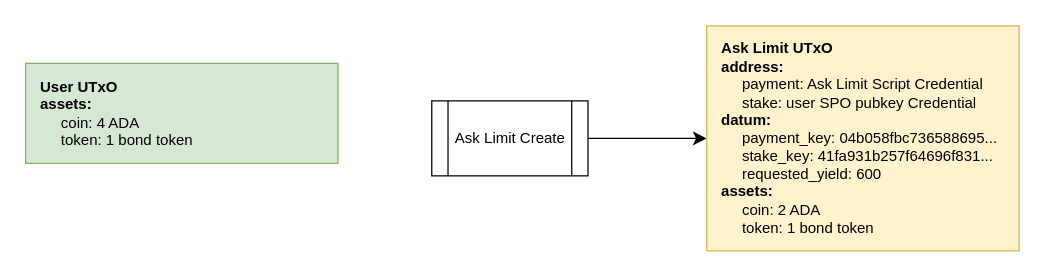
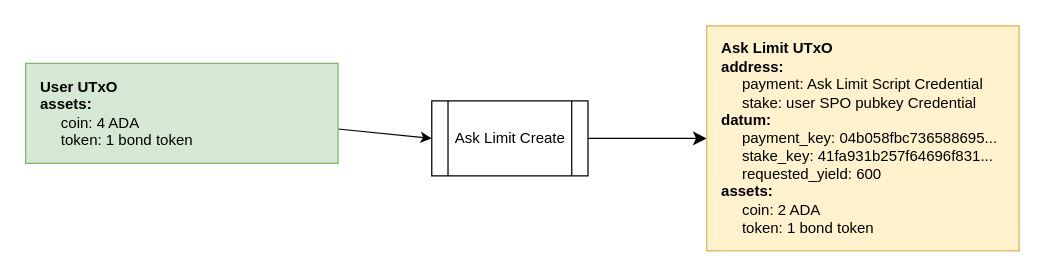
none -> (381, 133)
